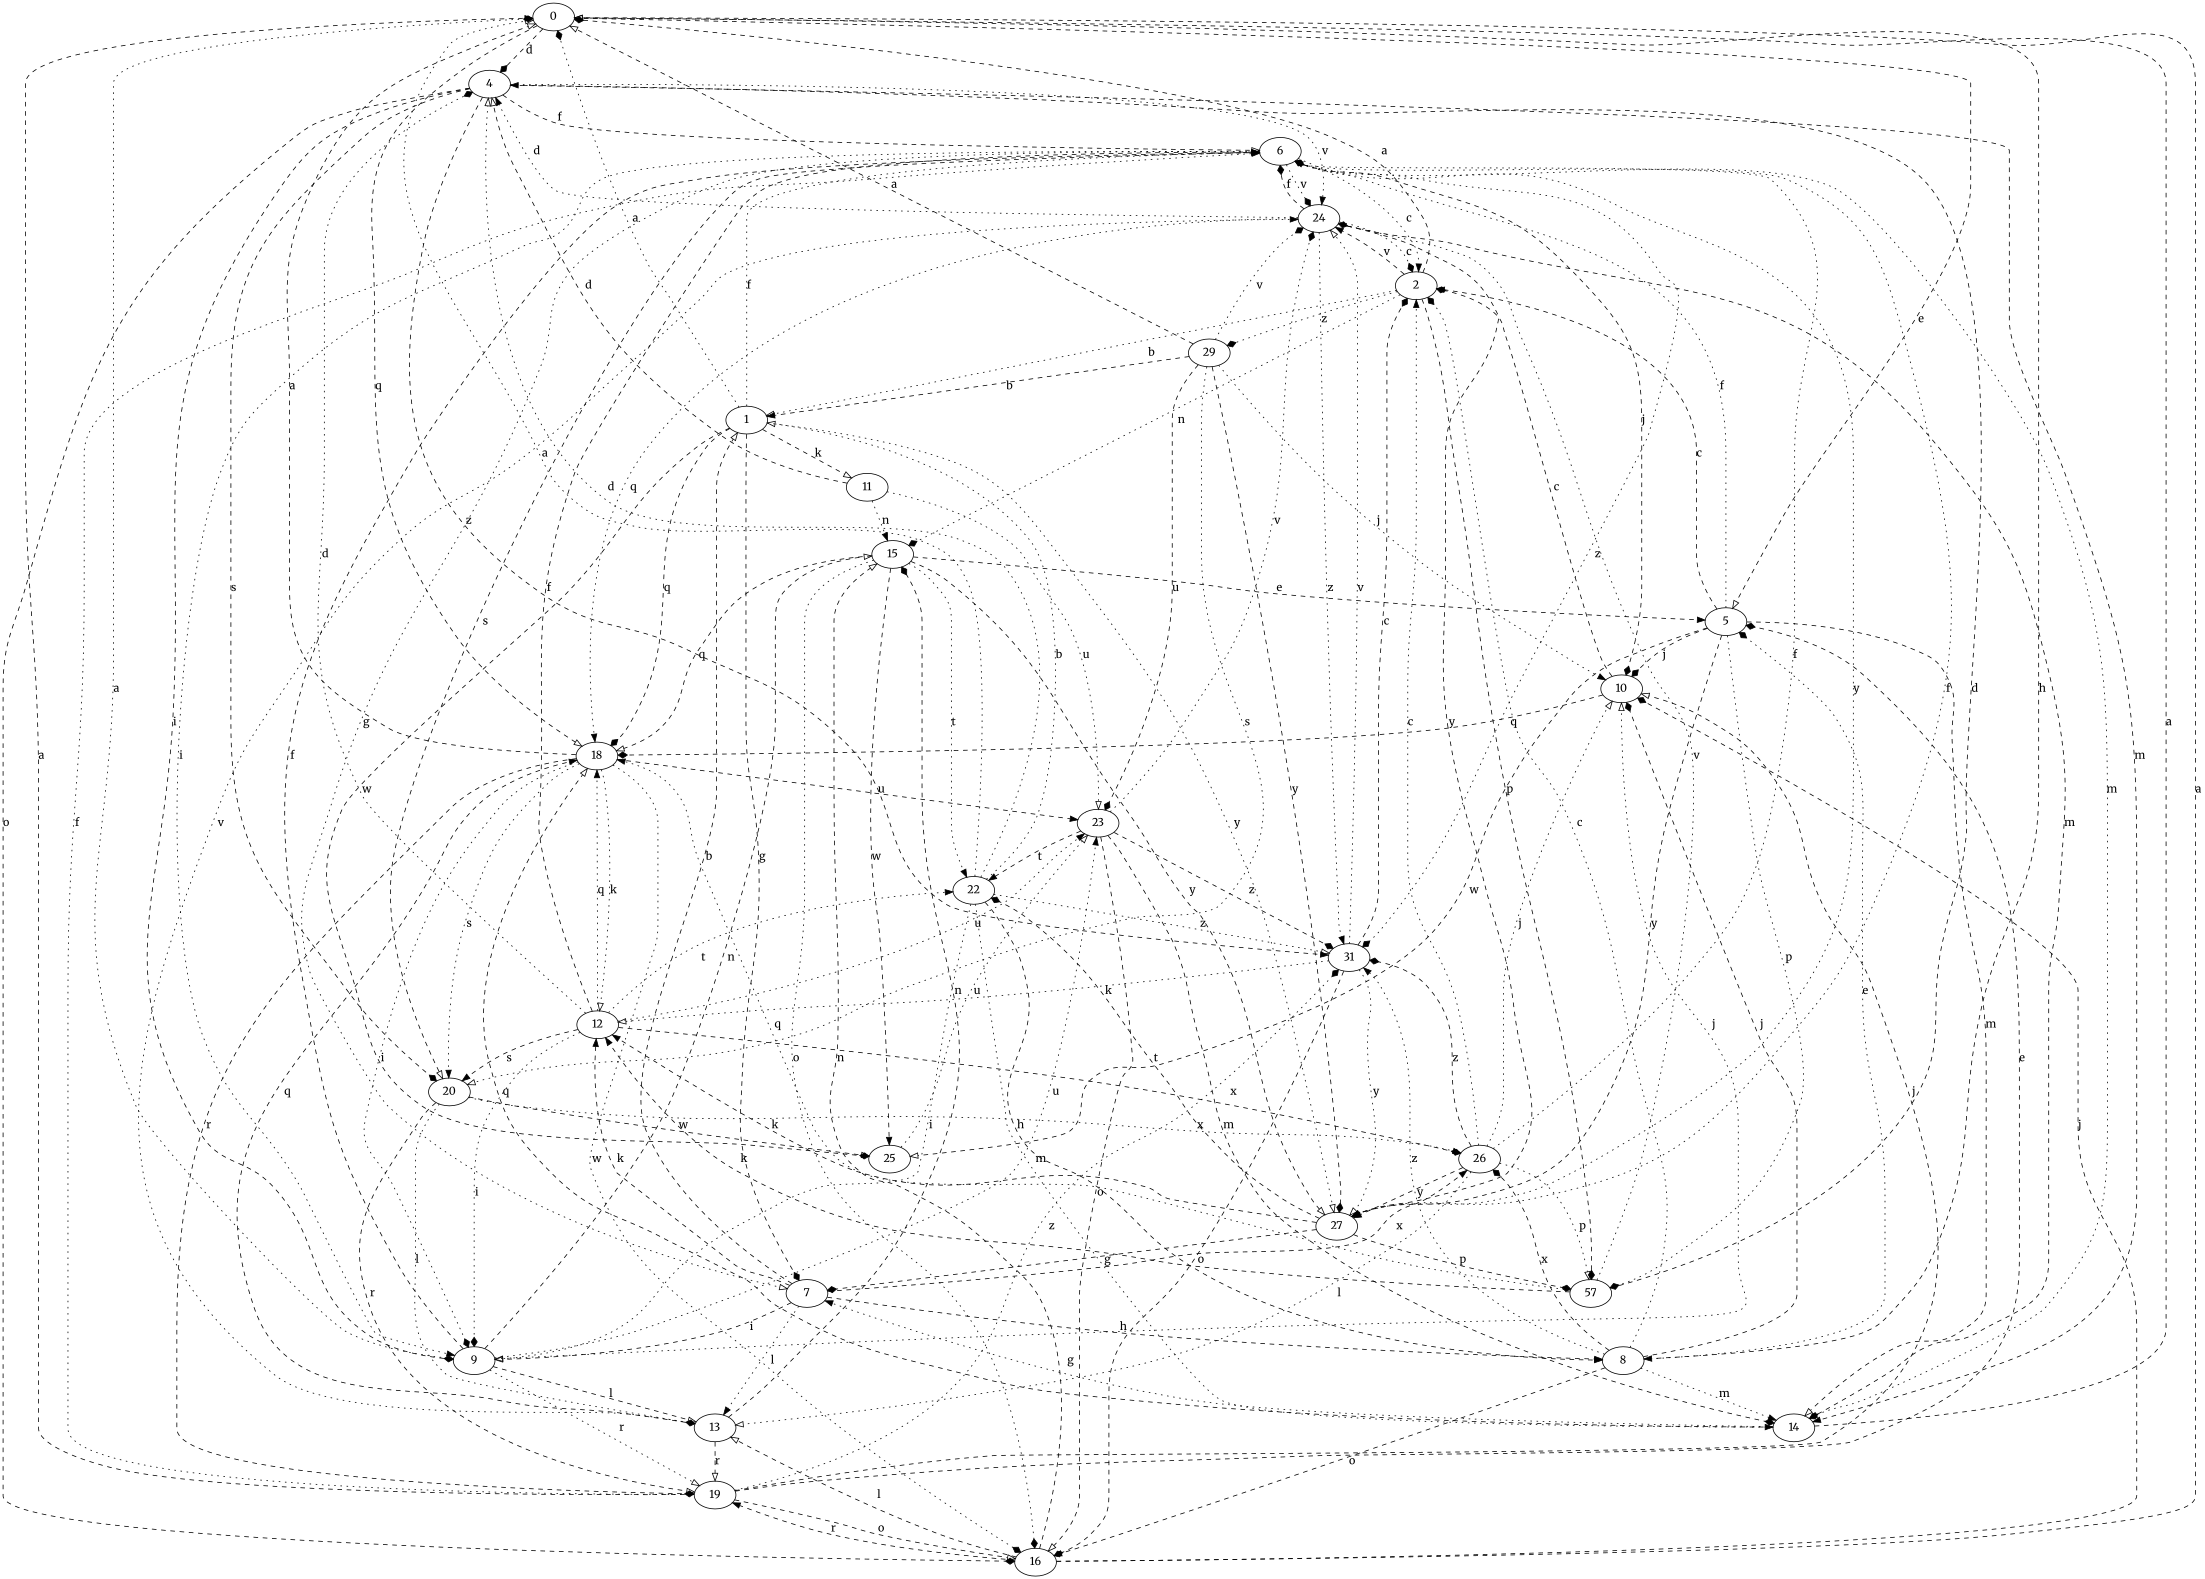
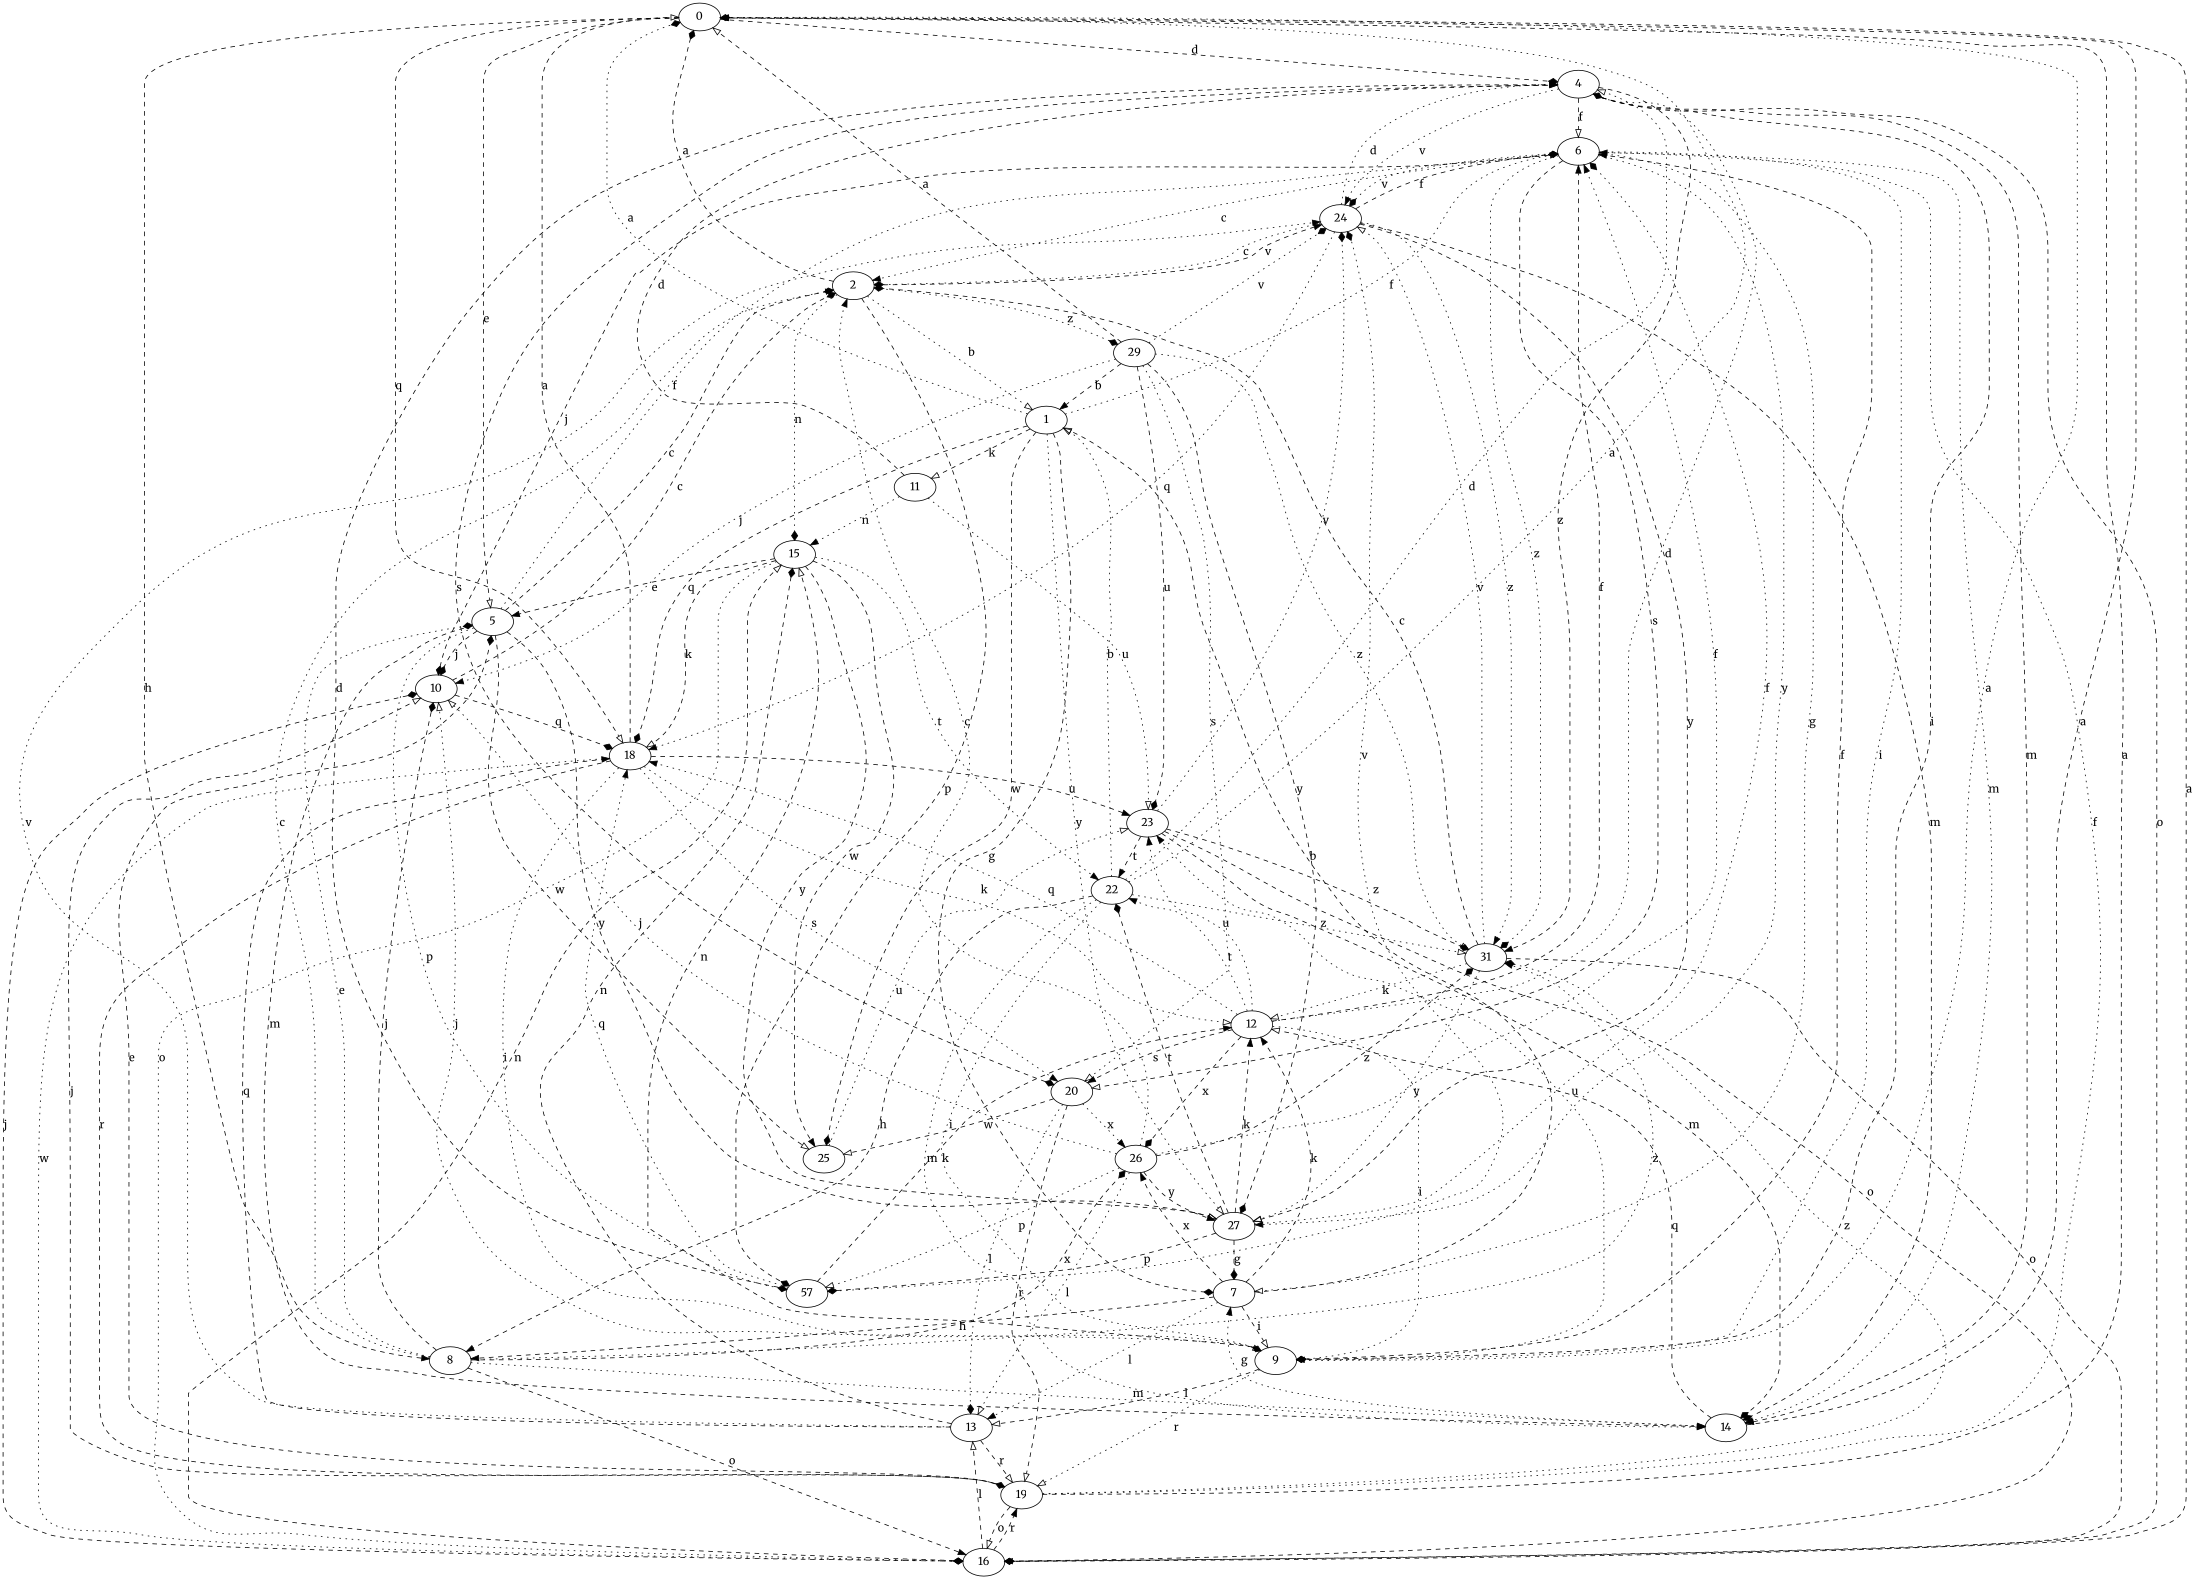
none -> (1334, 626)
(702, 655) -> (689, 655)
(919, 1363) -> (1612, 1112)
